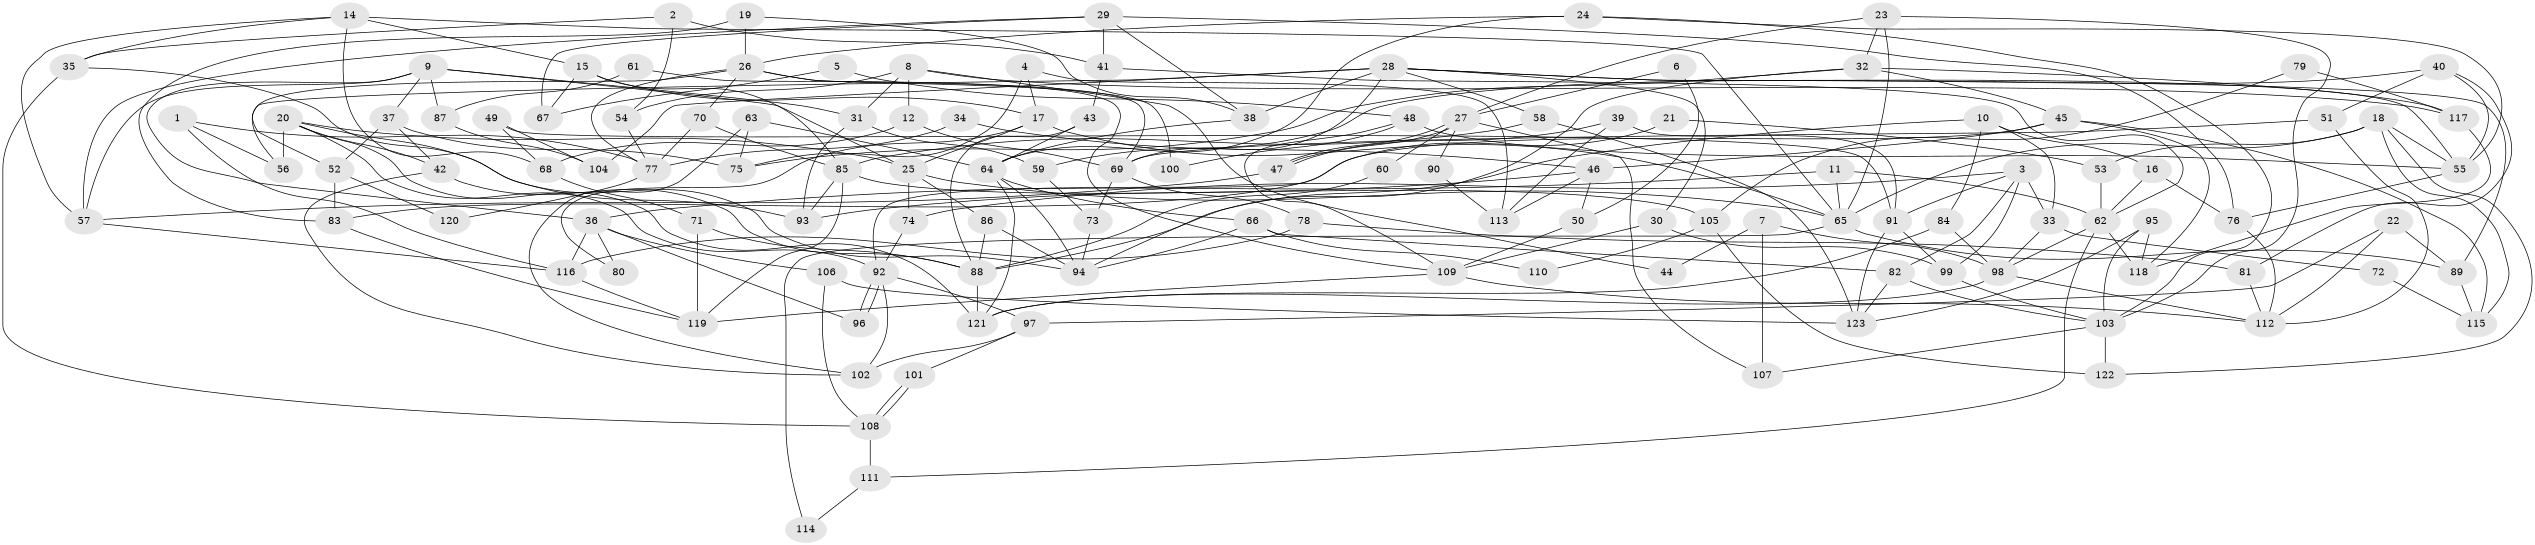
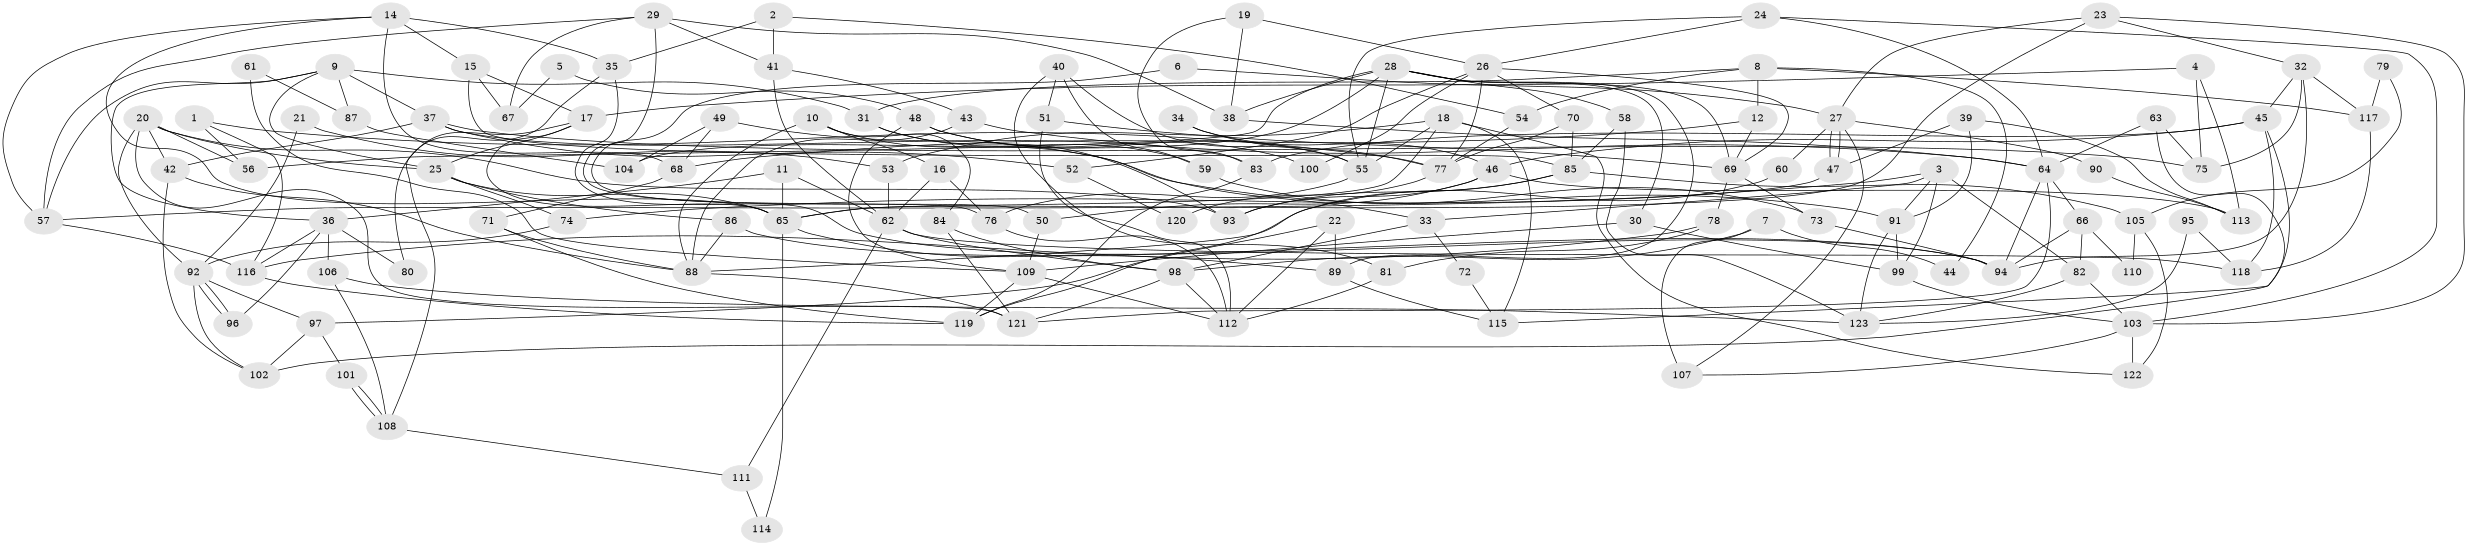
(335, 196) -> (844, 143)
(2109, 265) -> none
